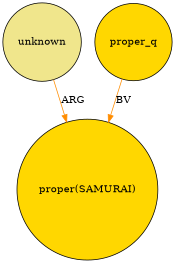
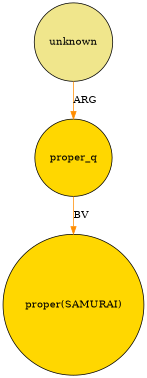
(59, 97) -> (73, 96)
